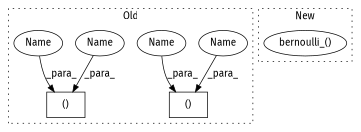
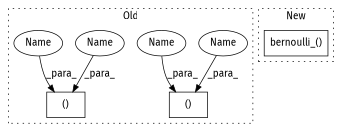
(305, 43) -> (296, 43)
